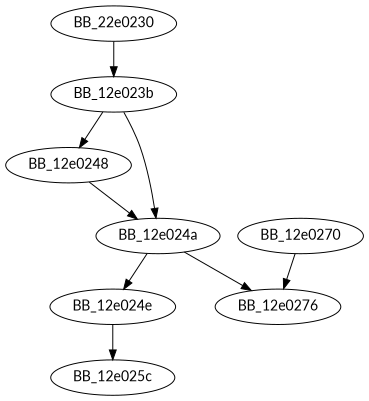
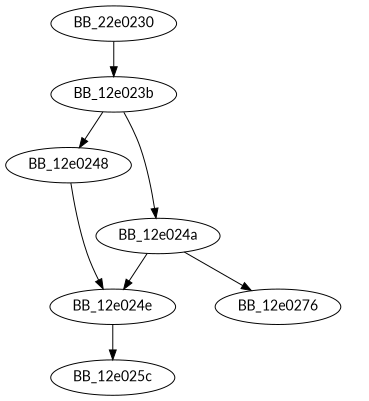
(109, 198) -> (81, 233)
(301, 236) -> none
